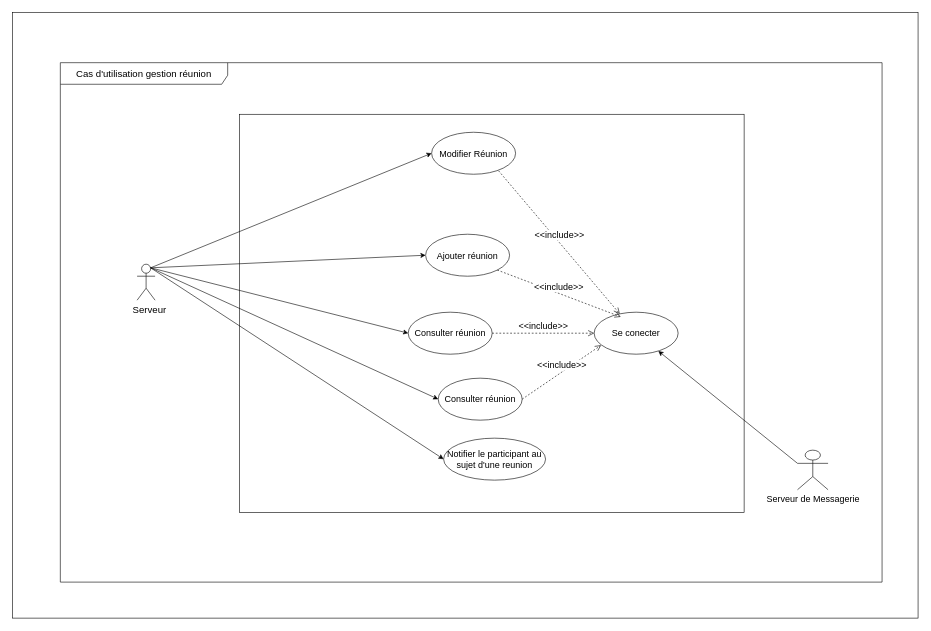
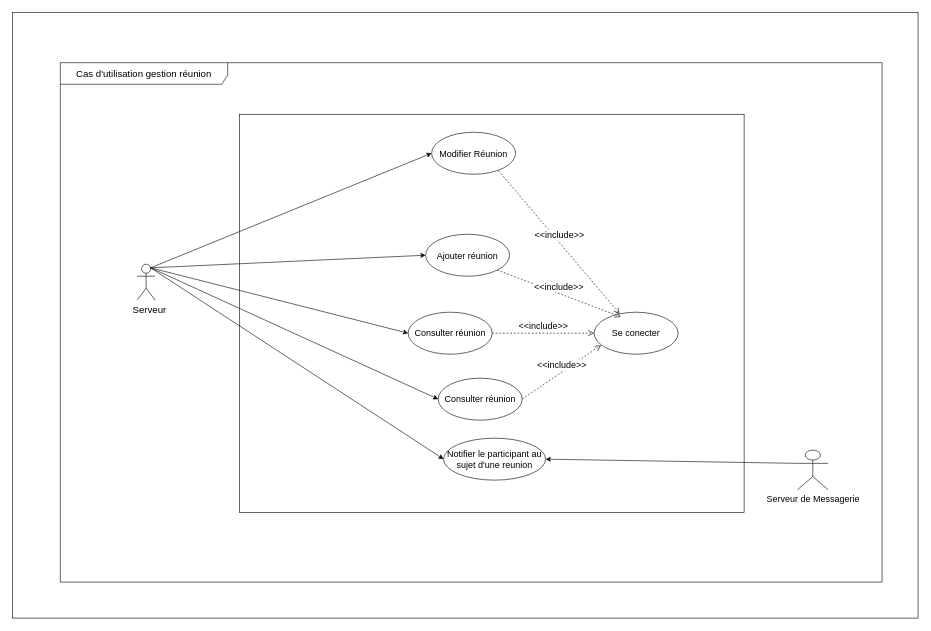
(728, 407) -> (564, 460)
